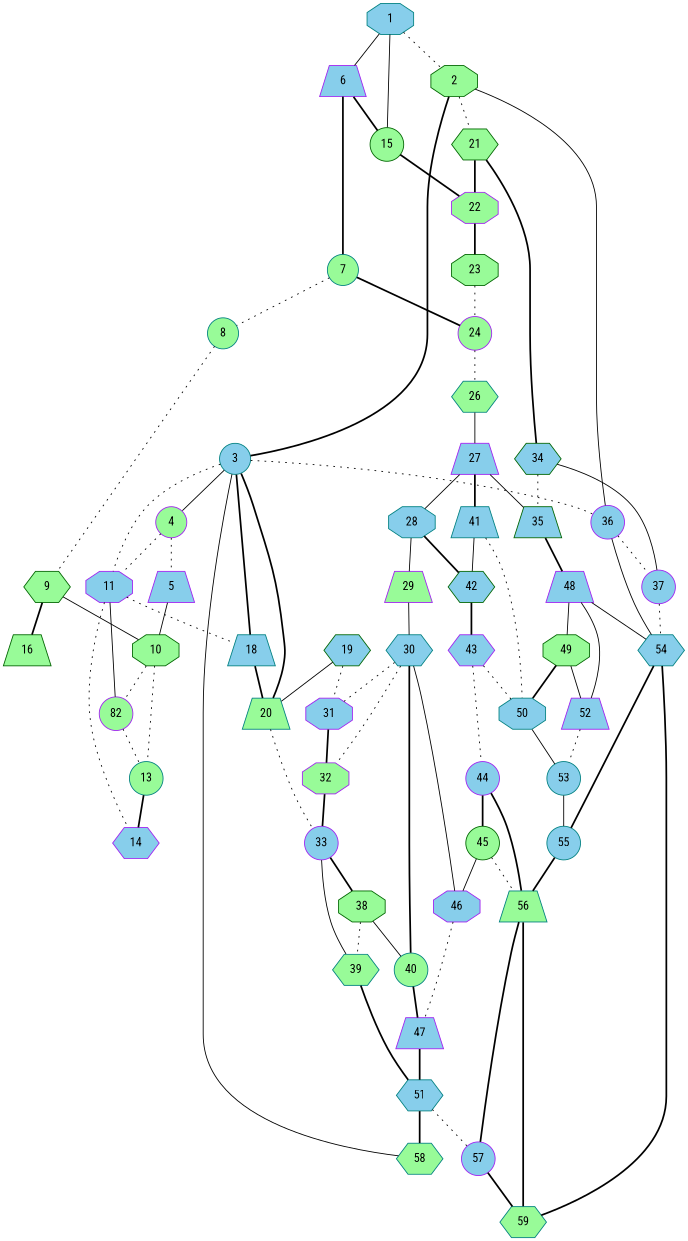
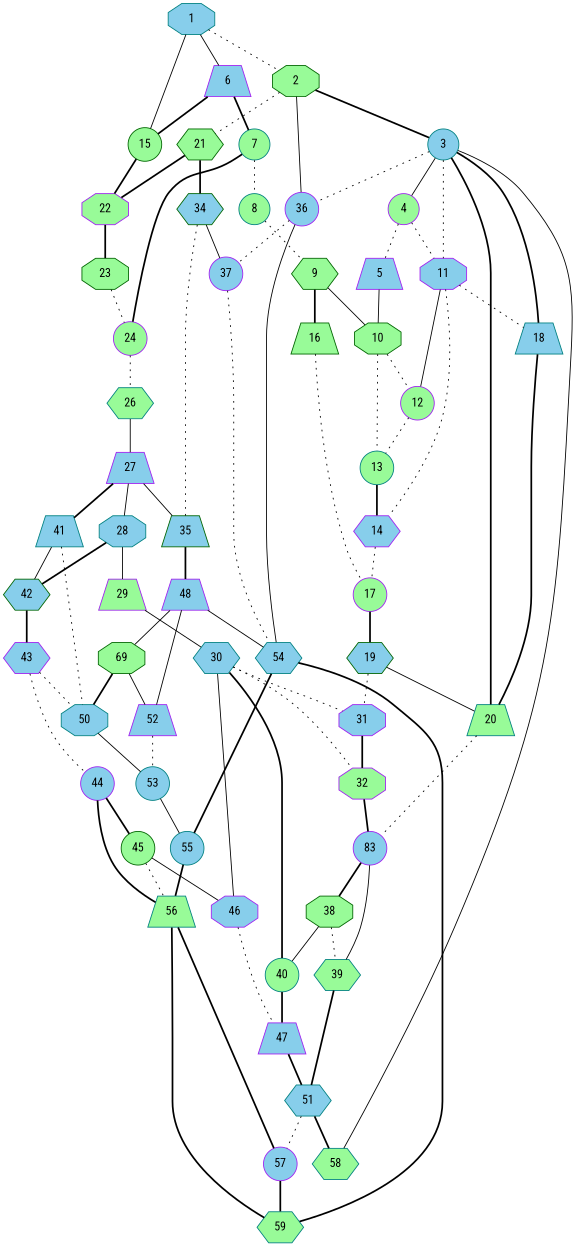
none -> (370, 595)
(566, 650) -> (122, 658)
(116, 714) -> (417, 403)
(321, 843) -> (370, 848)
